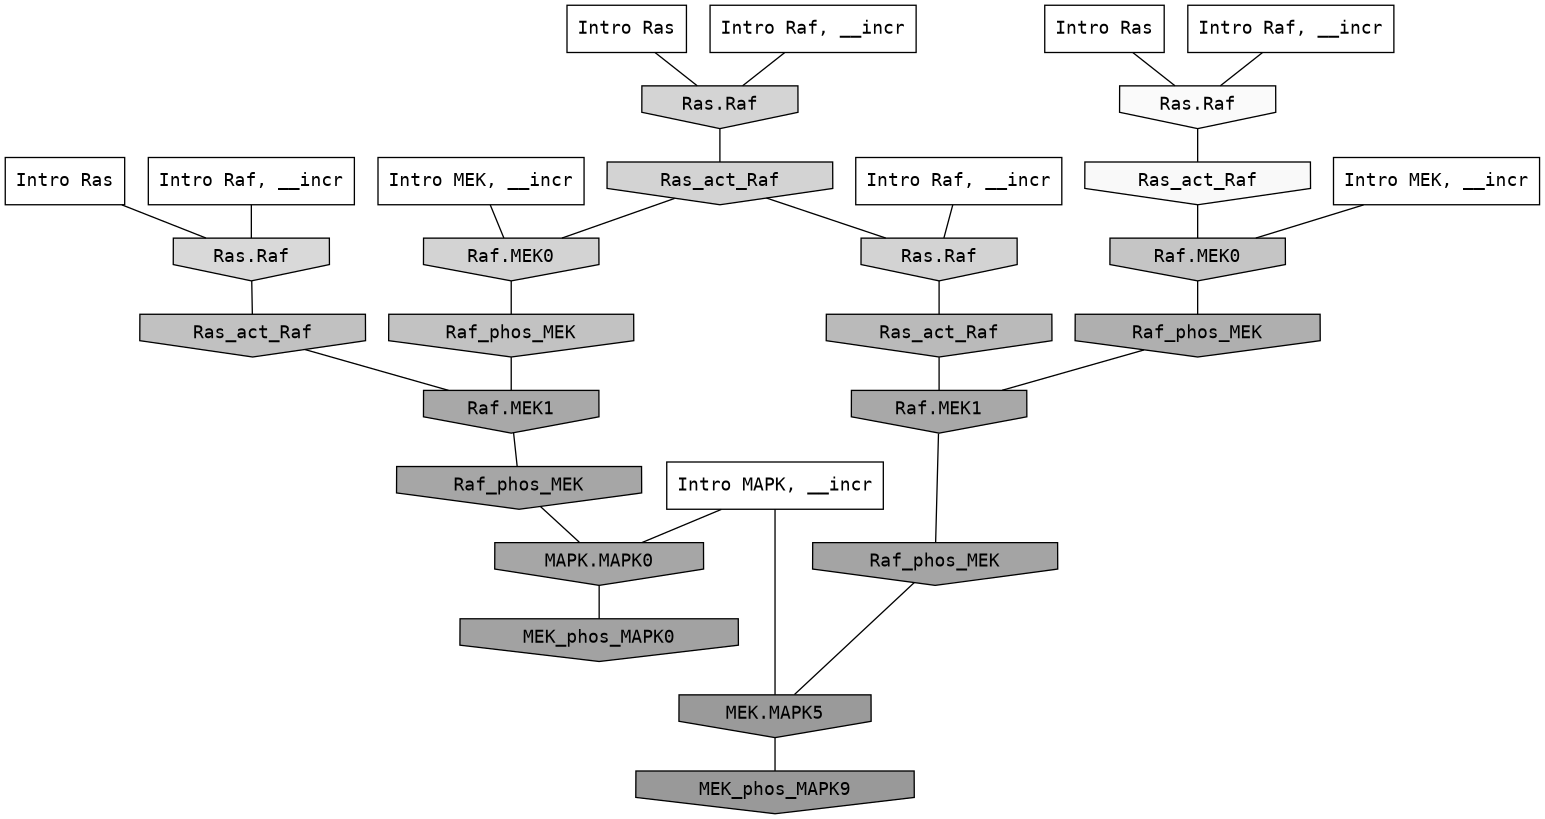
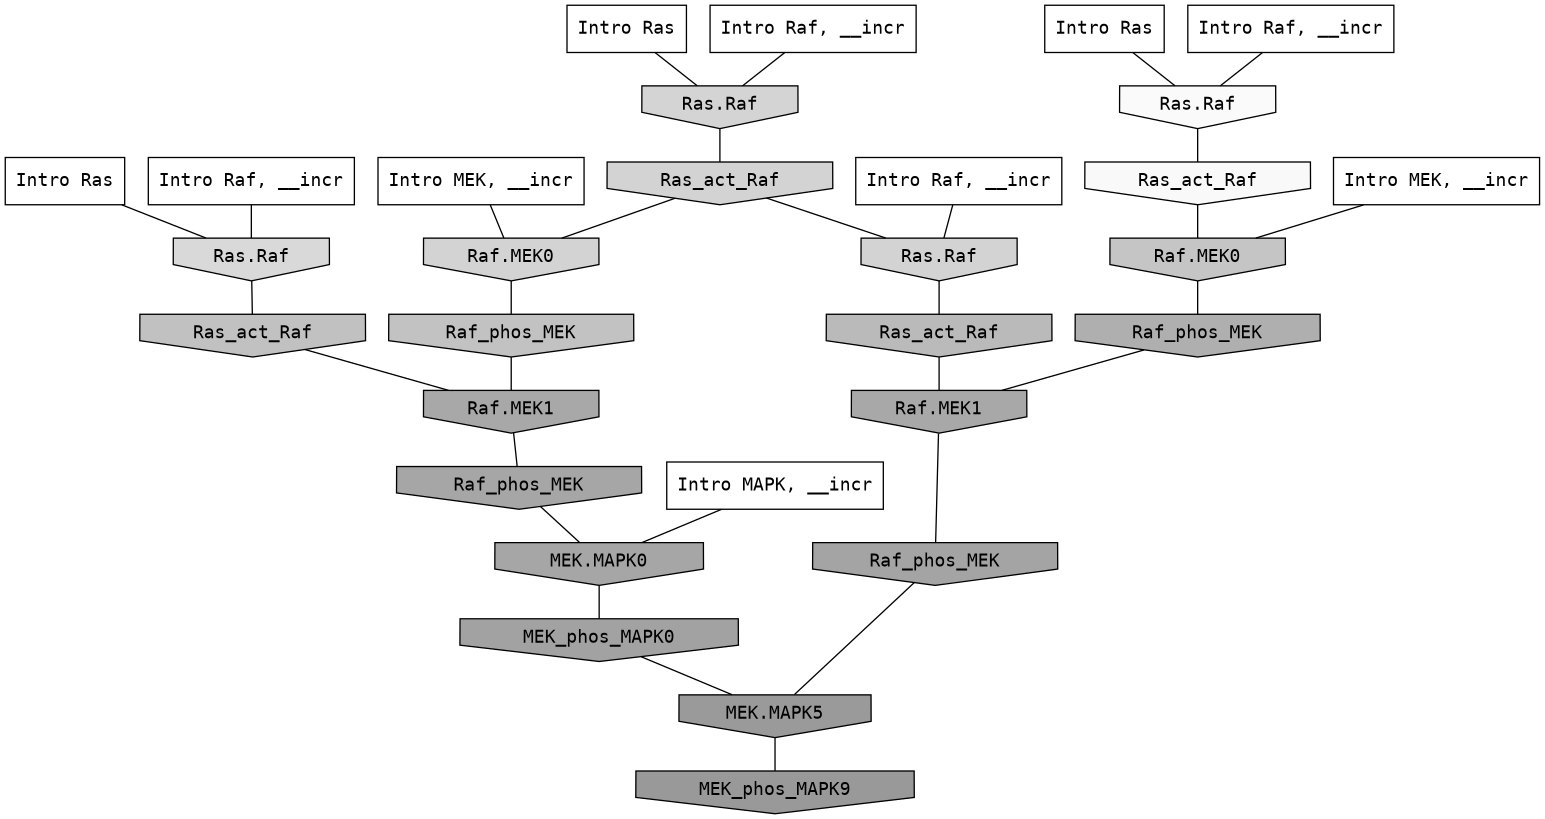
(599, 562) -> (599, 562)
(775, 602) -> (687, 676)
